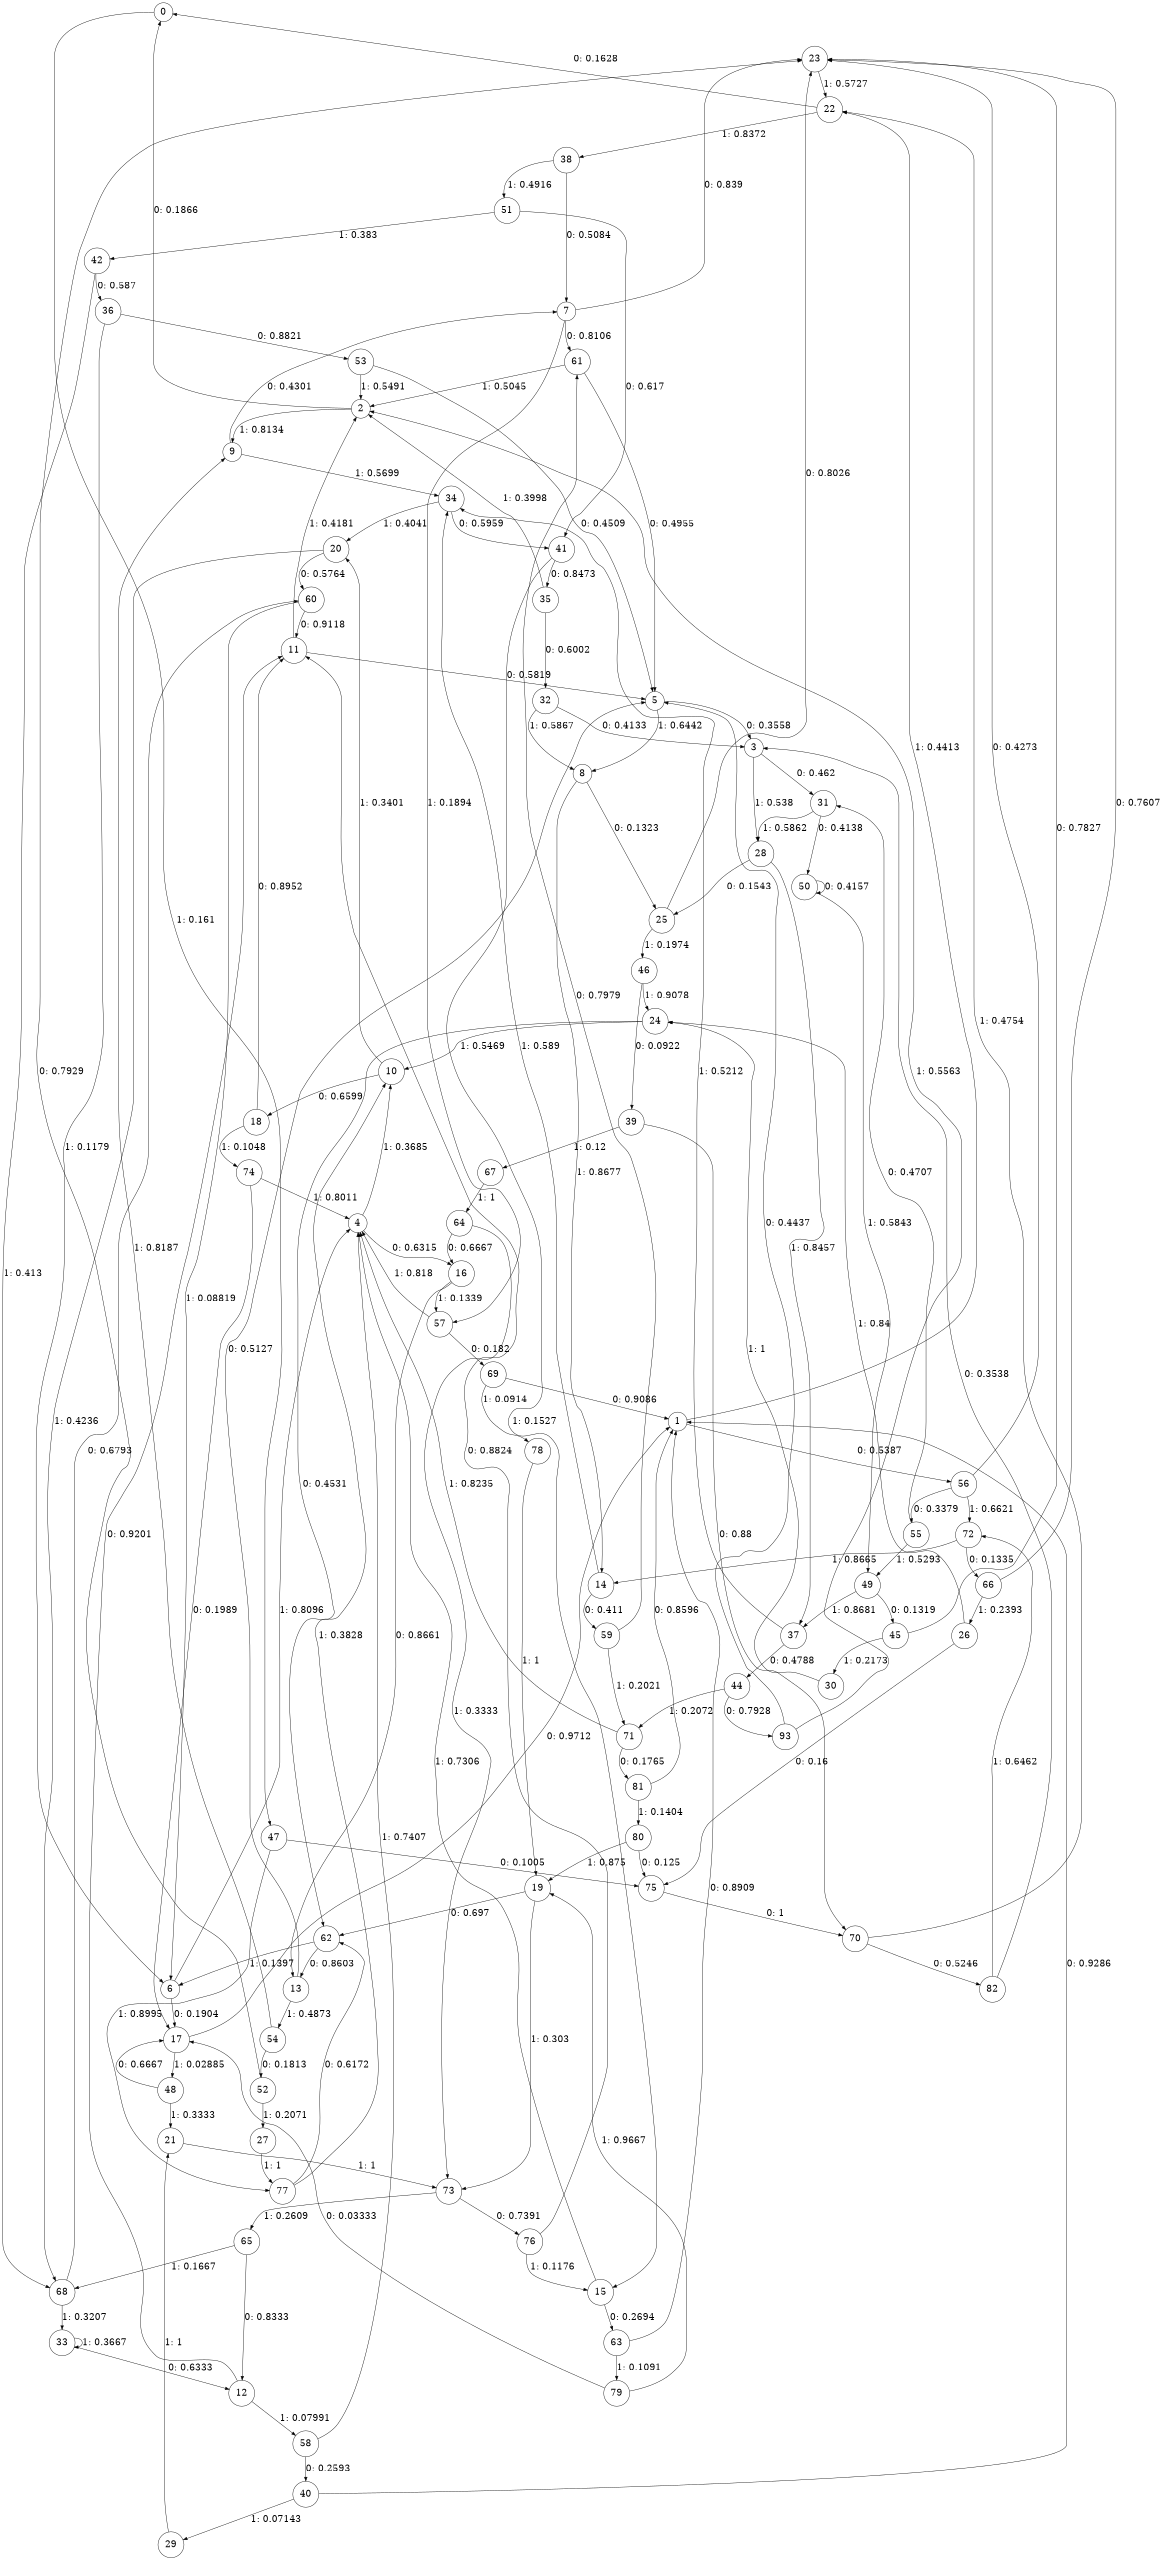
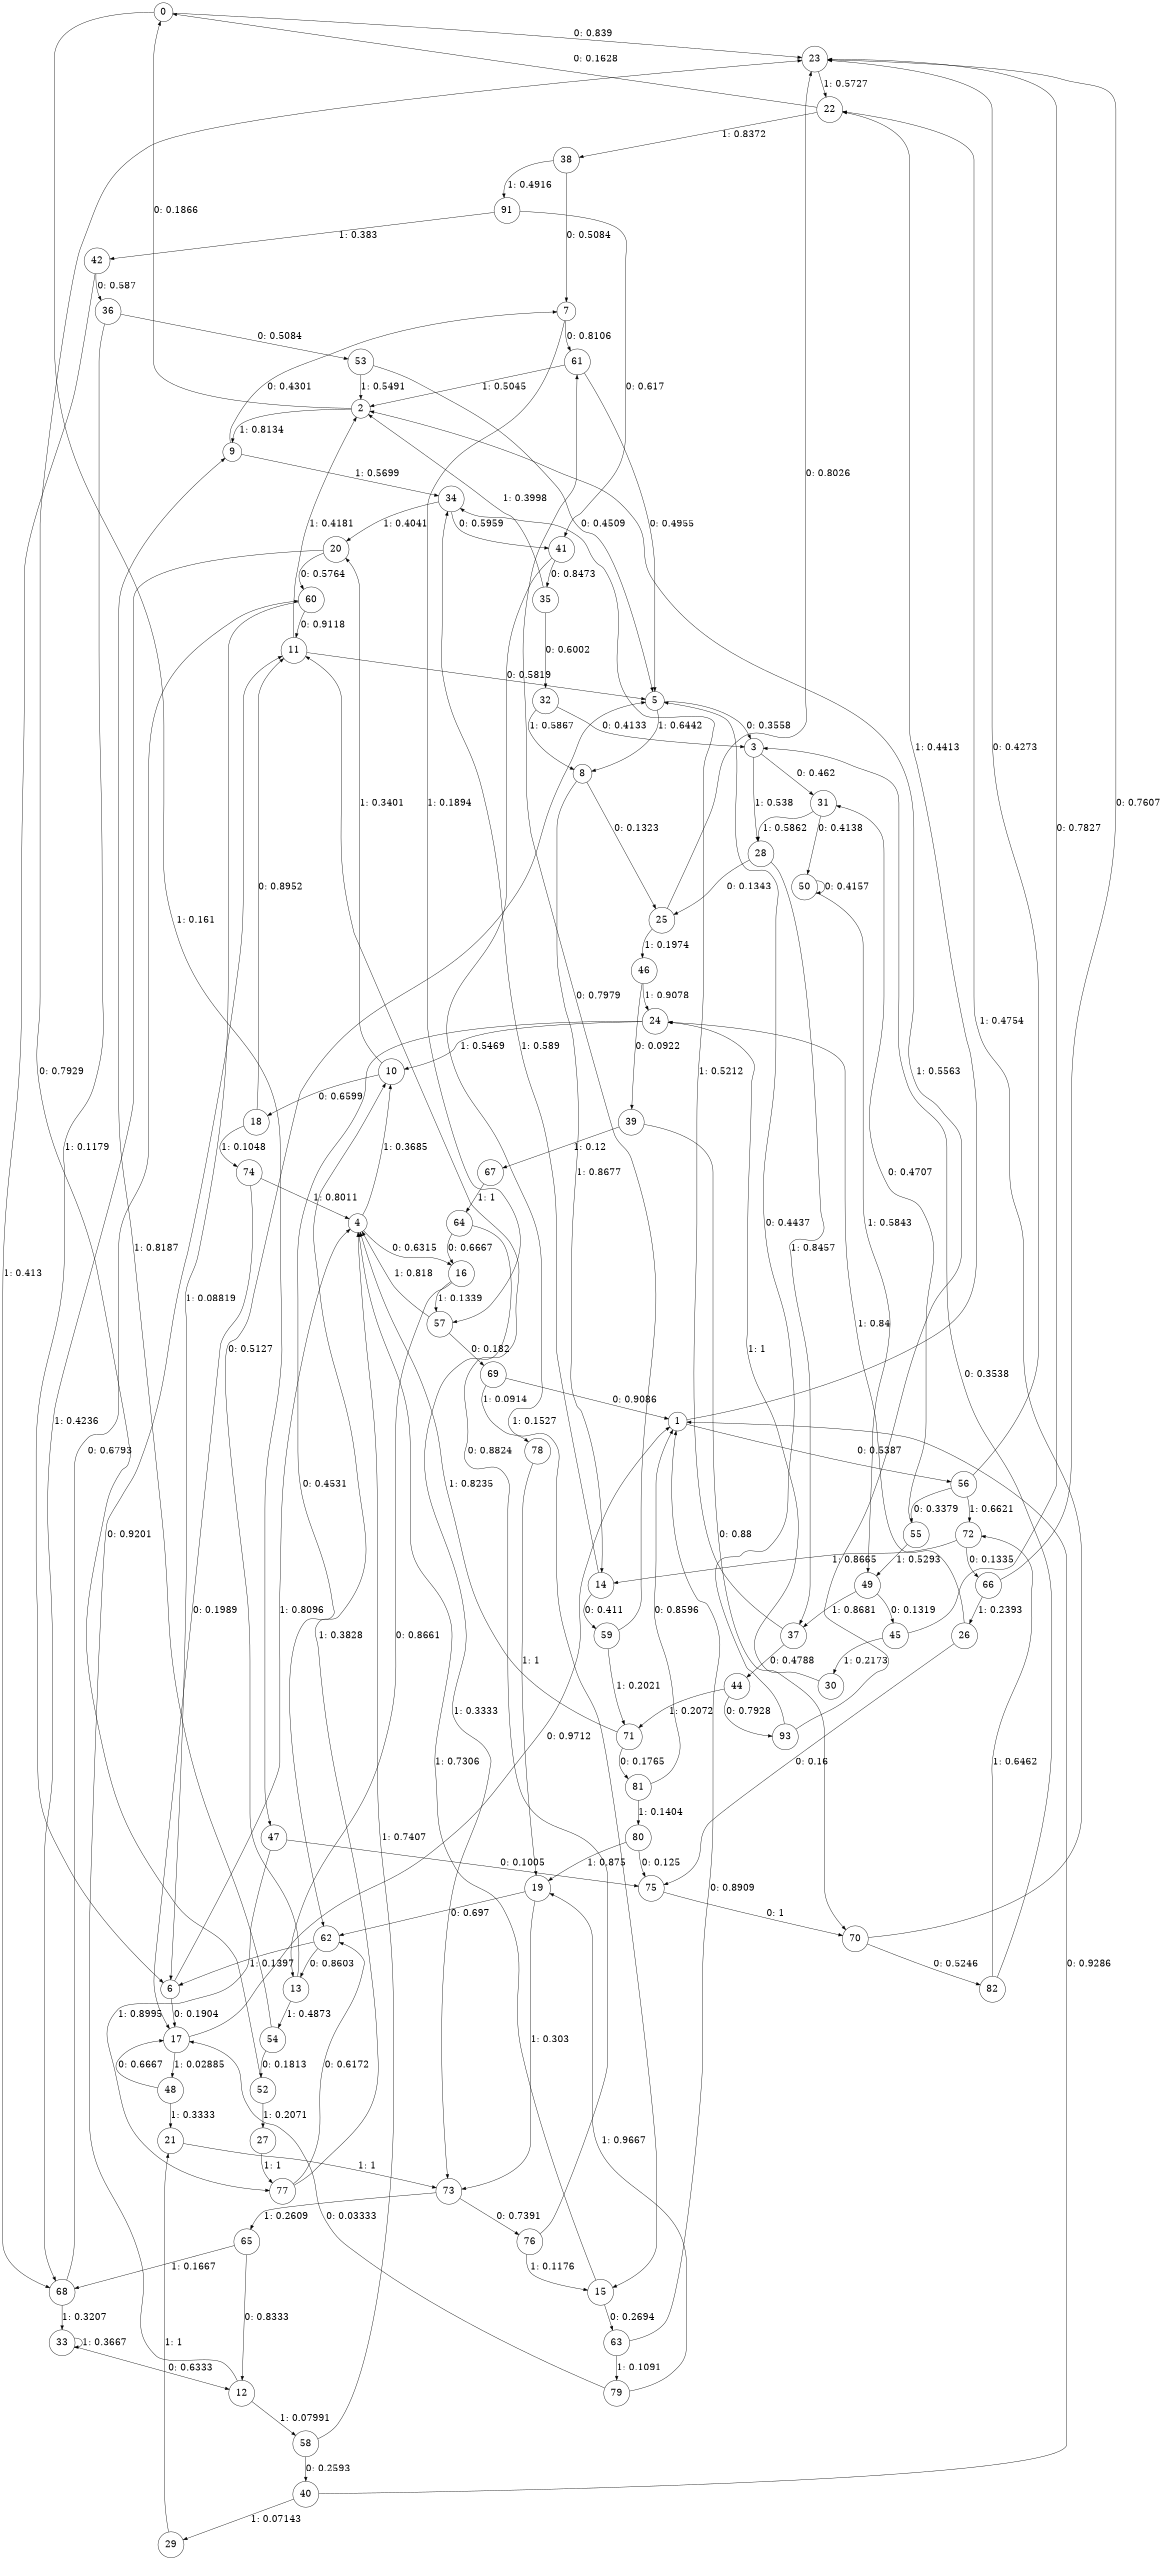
(704, 199) -> (486, 32)
(507, 210) -> (507, 210)
(284, 337) -> (284, 337)
(753, 887) -> (753, 887)
